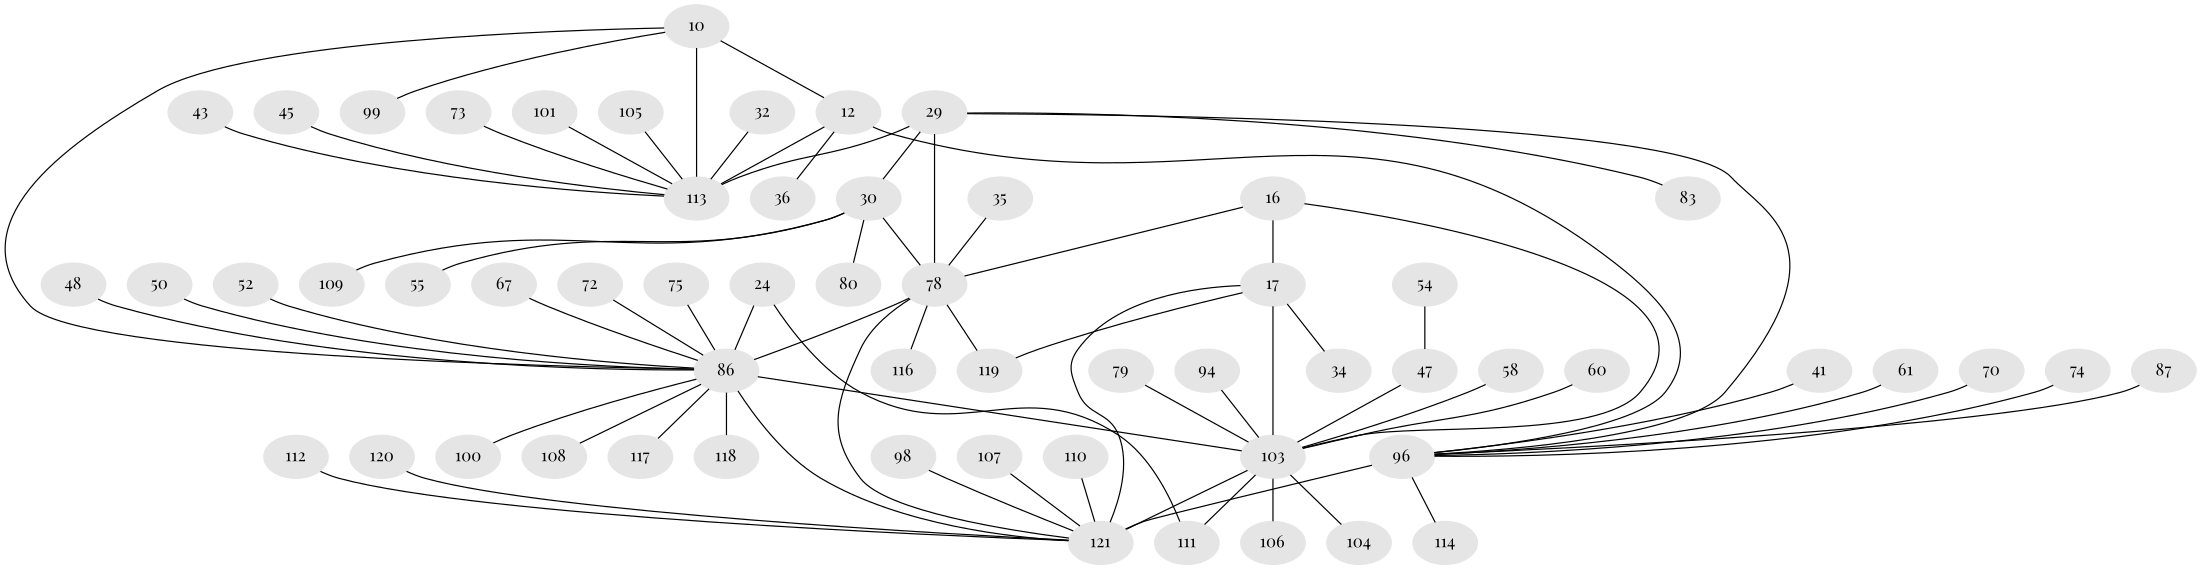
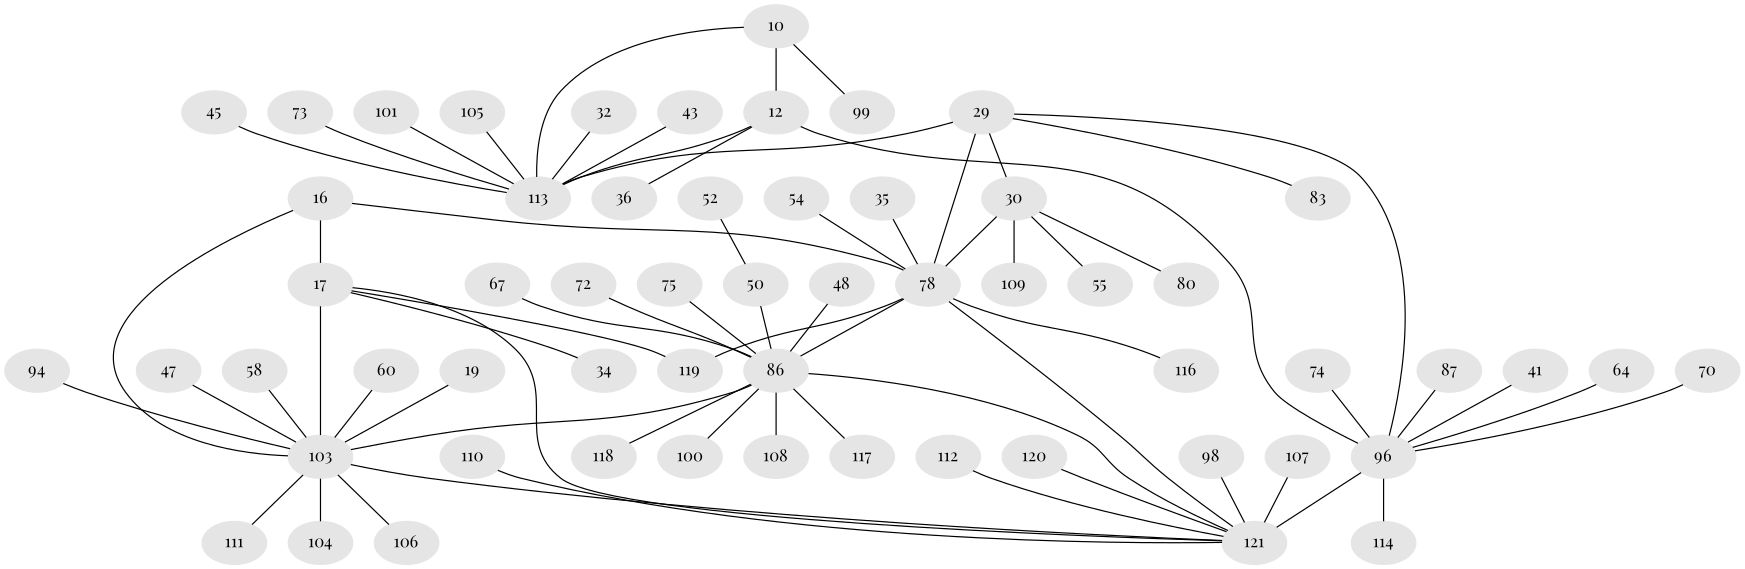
(5, 245) -> none
(762, 285) -> none
(1425, 328) -> (862, 242)
(480, 347) -> (733, 242)
(1121, 371) -> (472, 371)
(1906, 371) -> (1622, 371)
